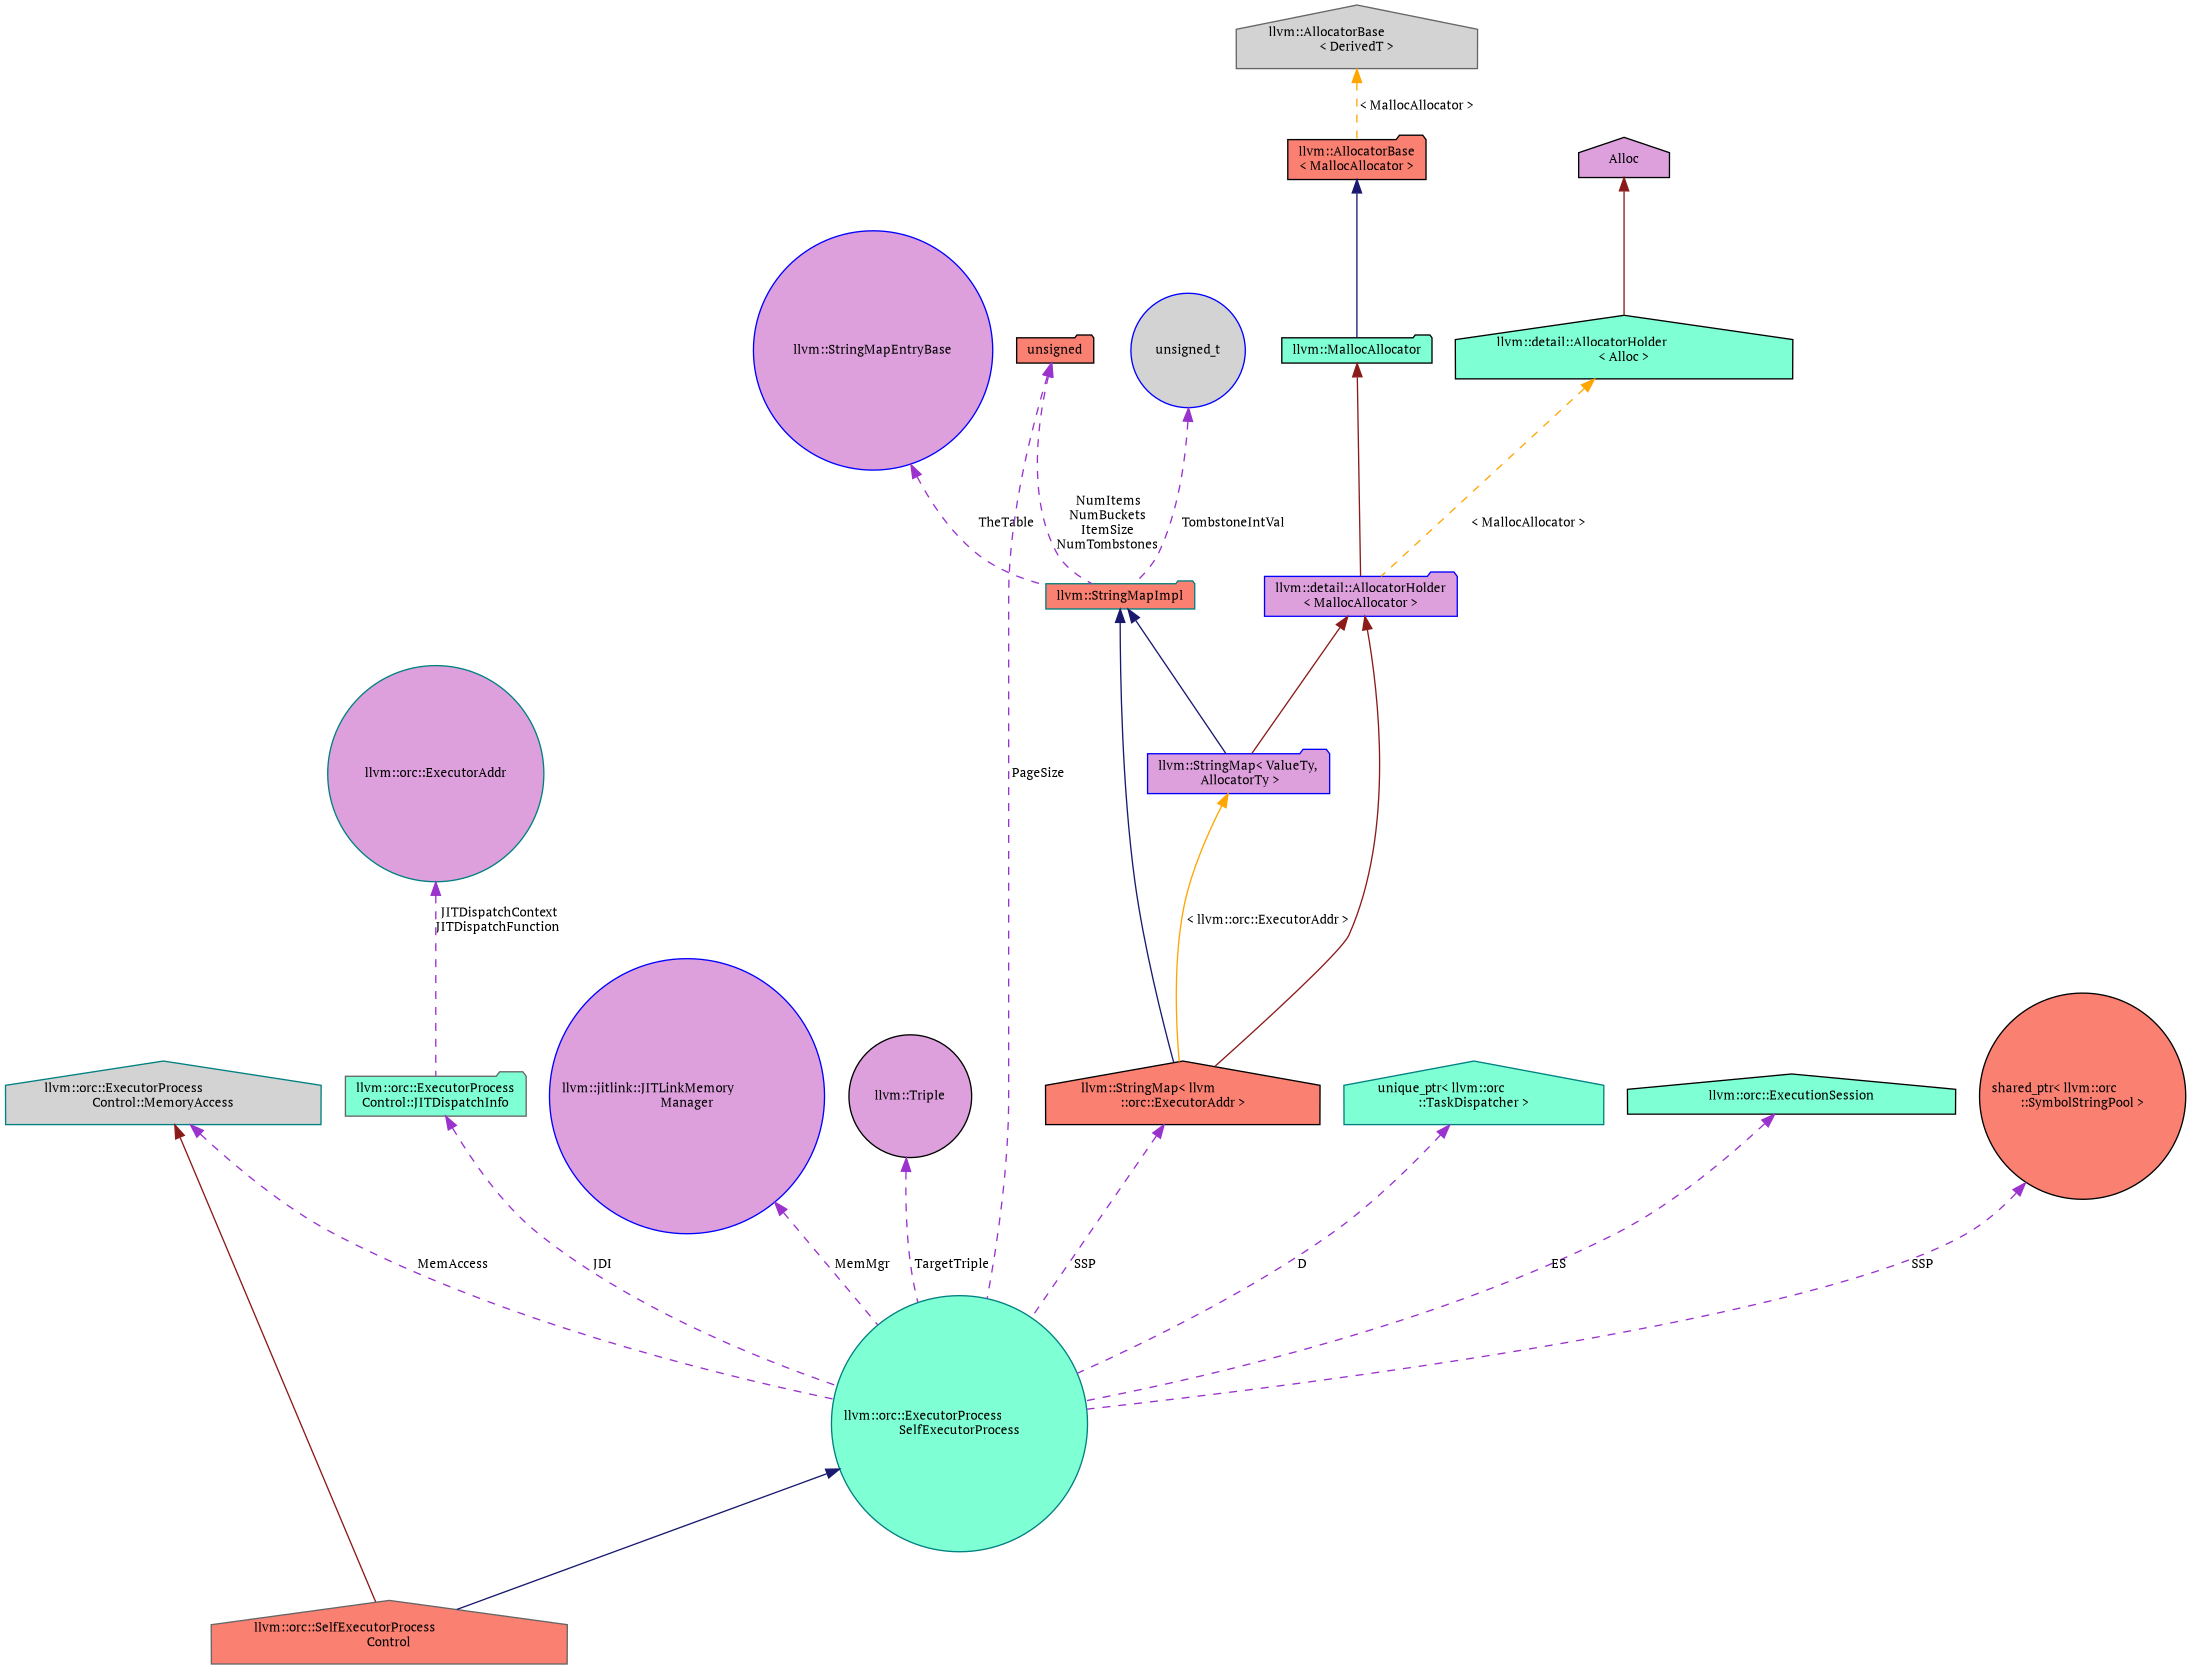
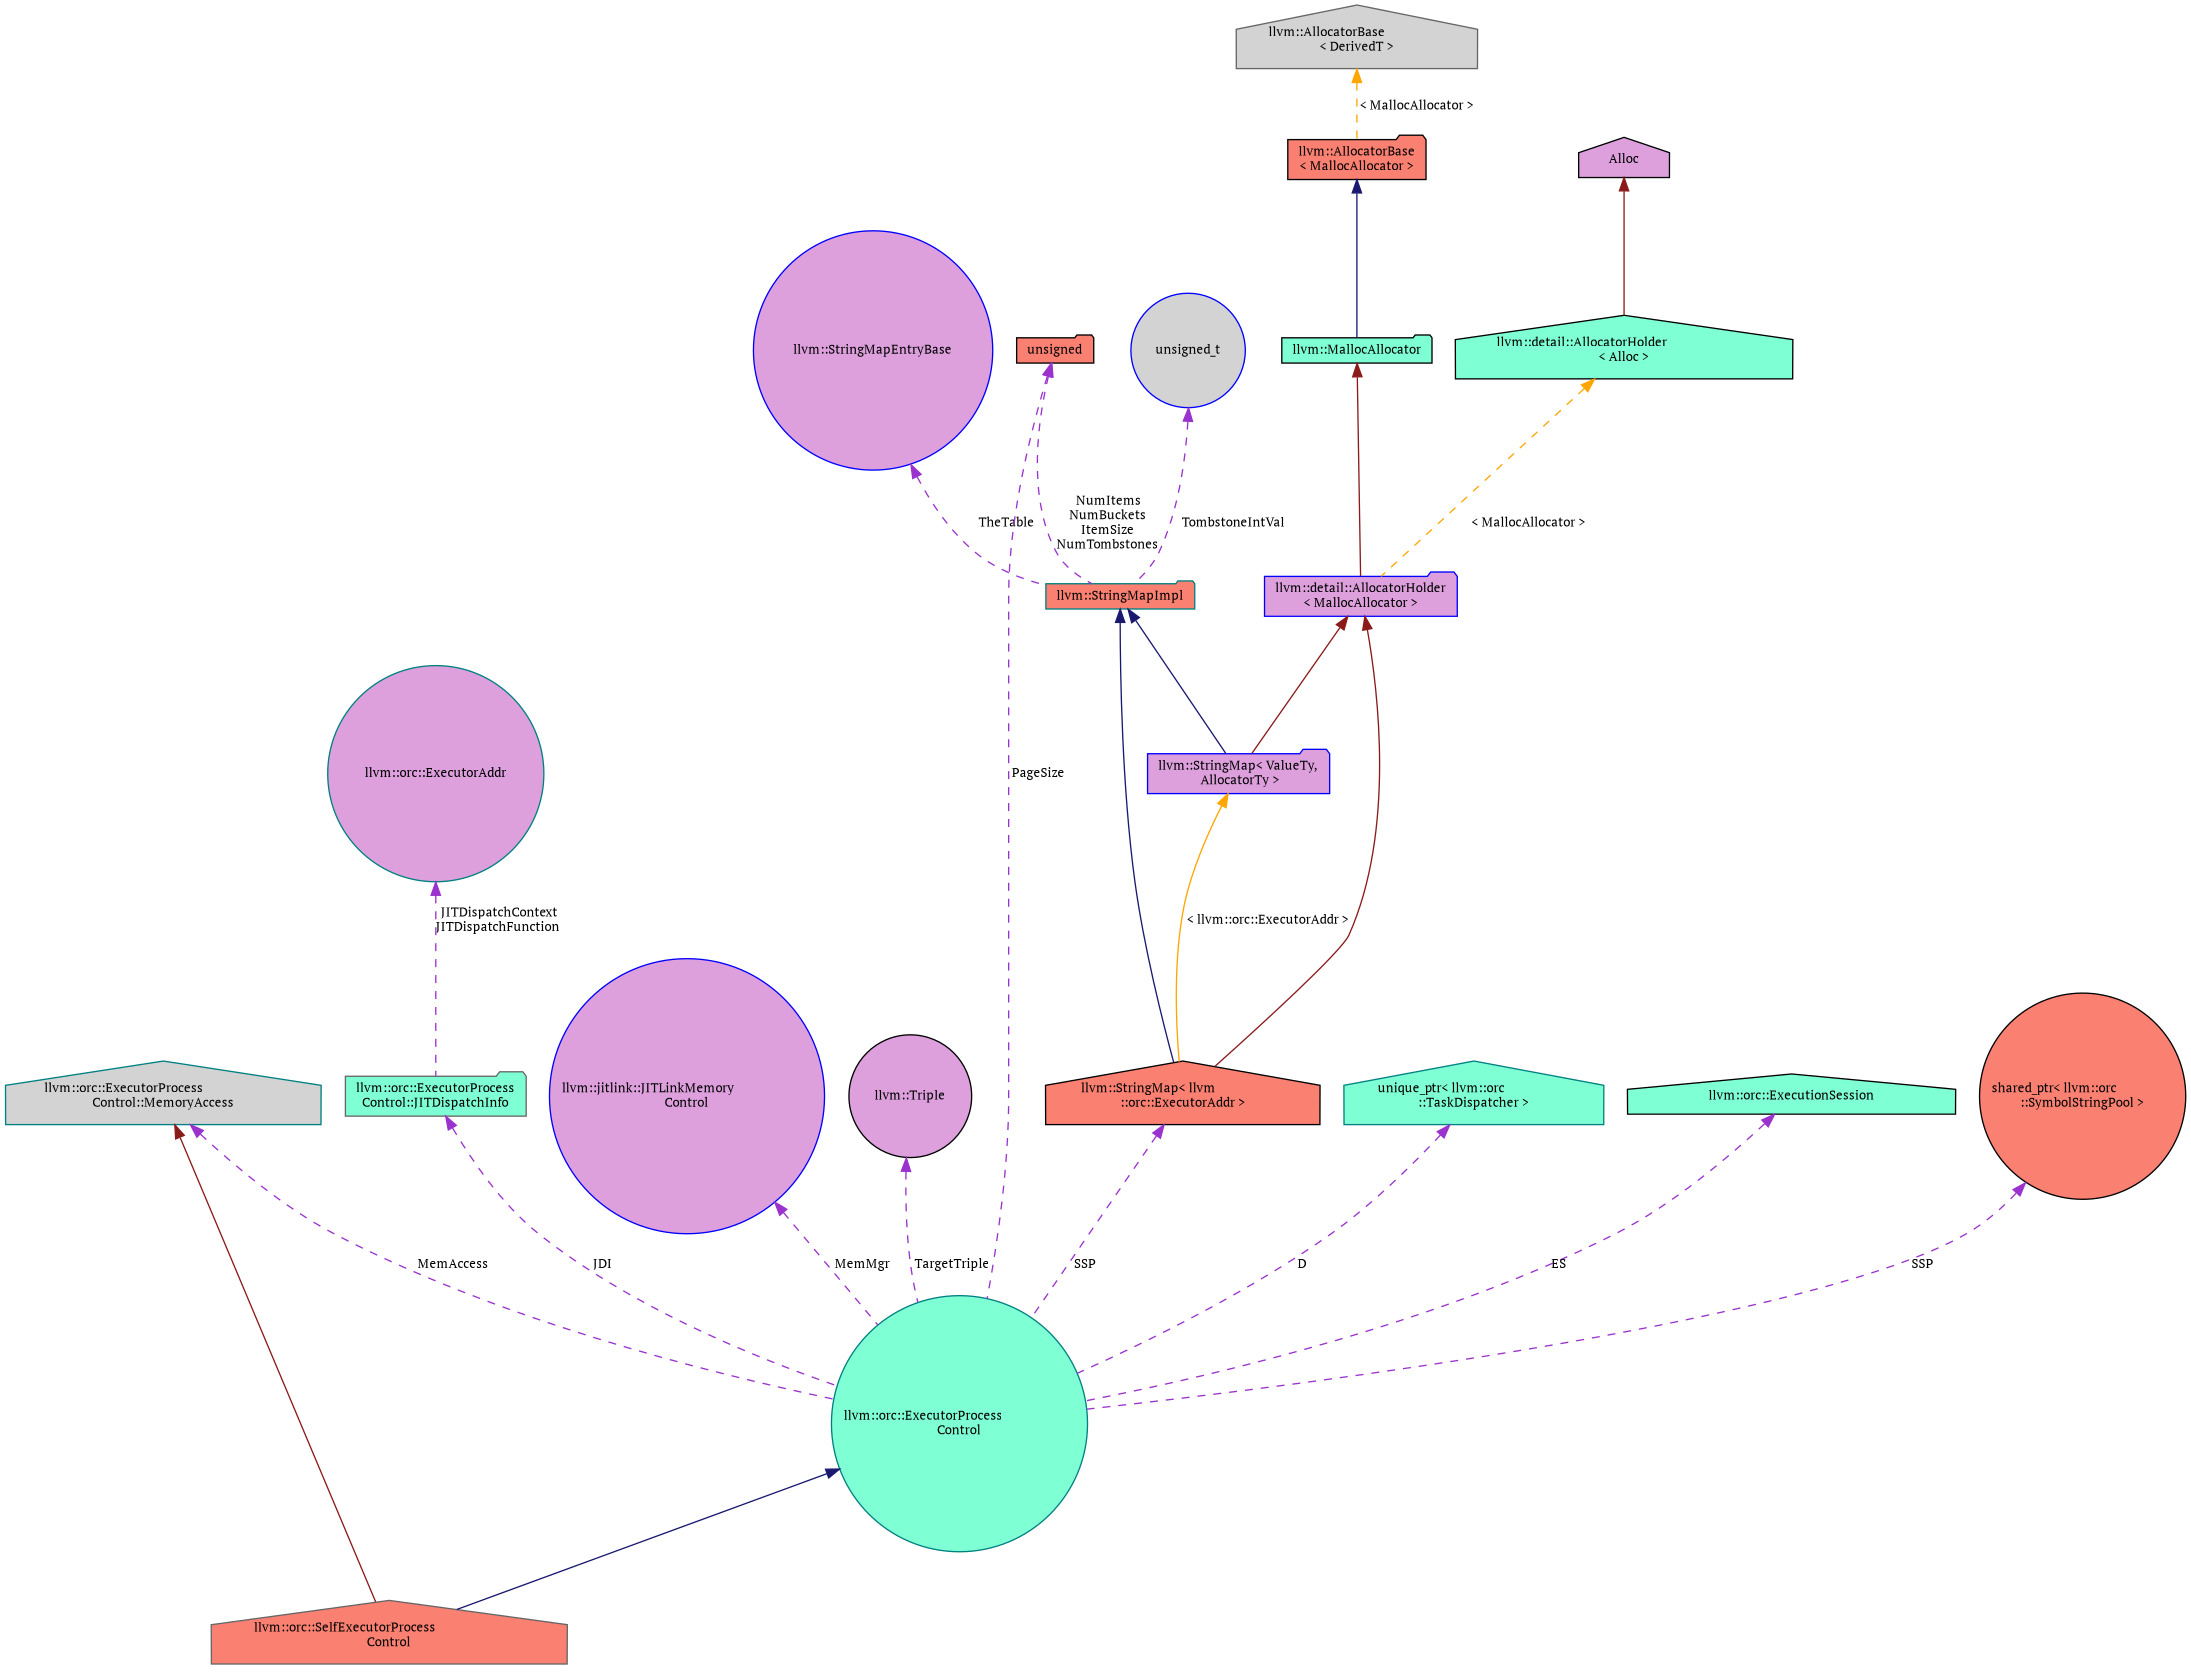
(687, 1096) -> (687, 1096)
(959, 1424) -> (959, 1424)
